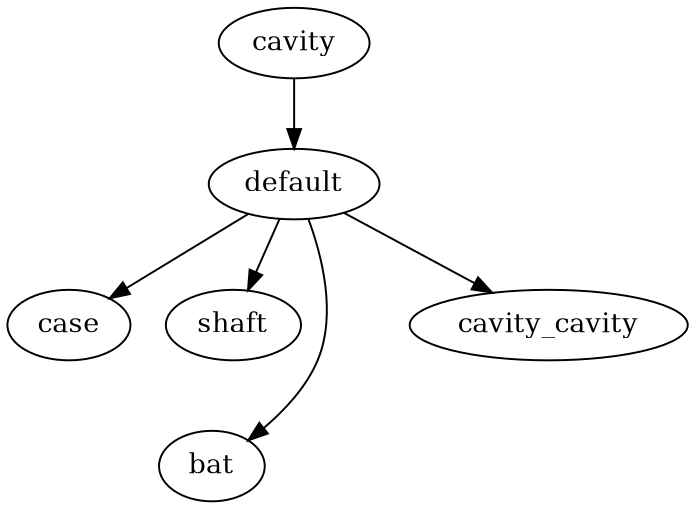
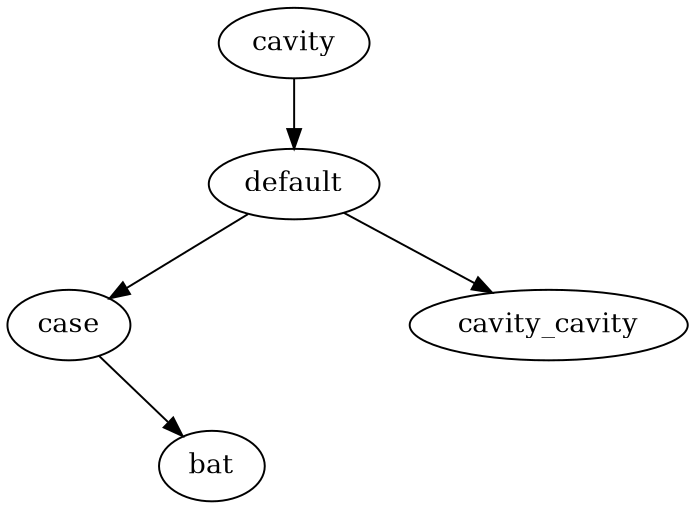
(233, 325) -> none
(325, 332) -> (134, 389)
